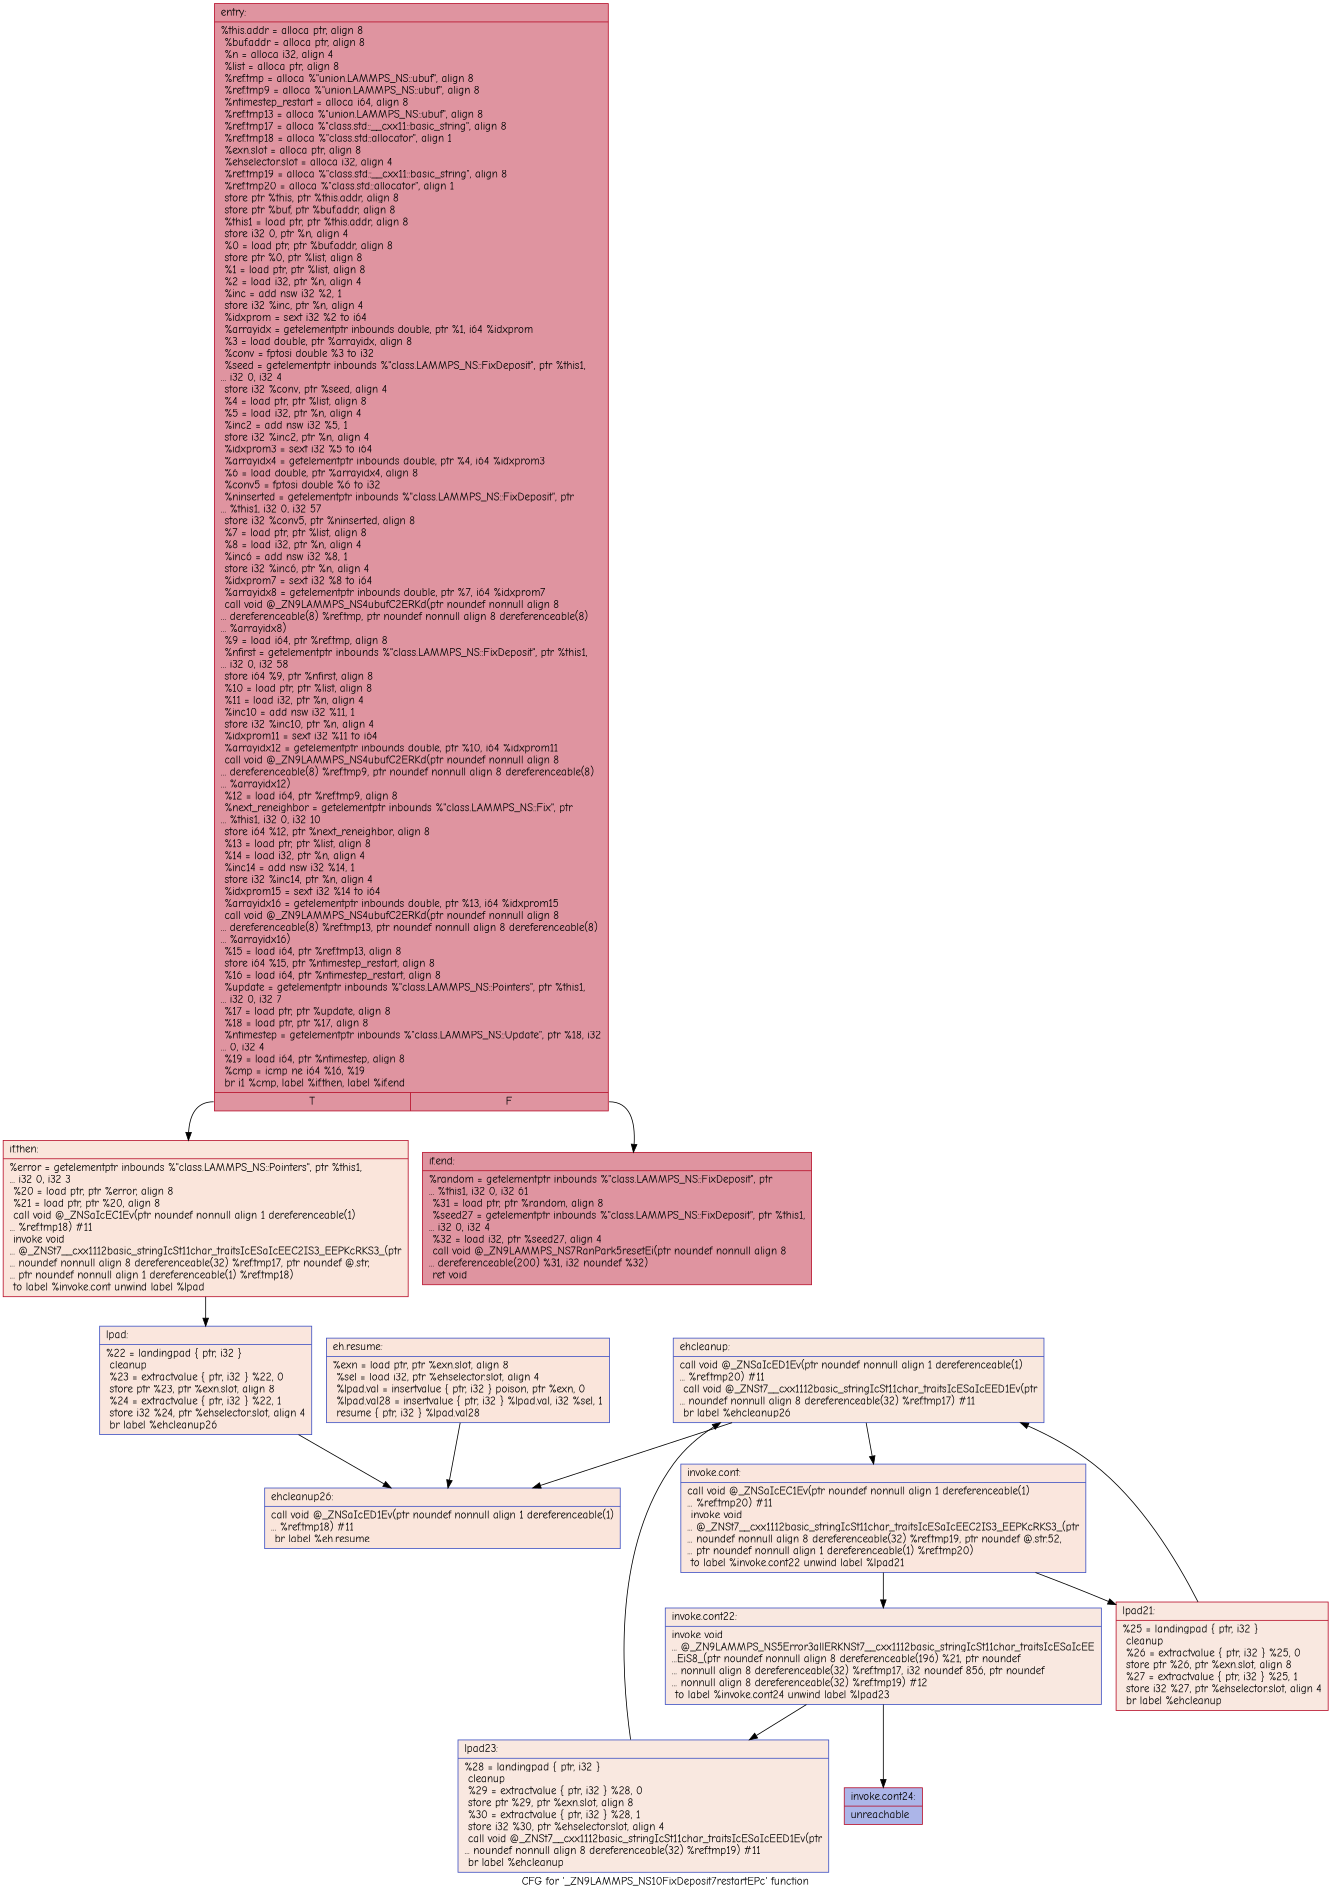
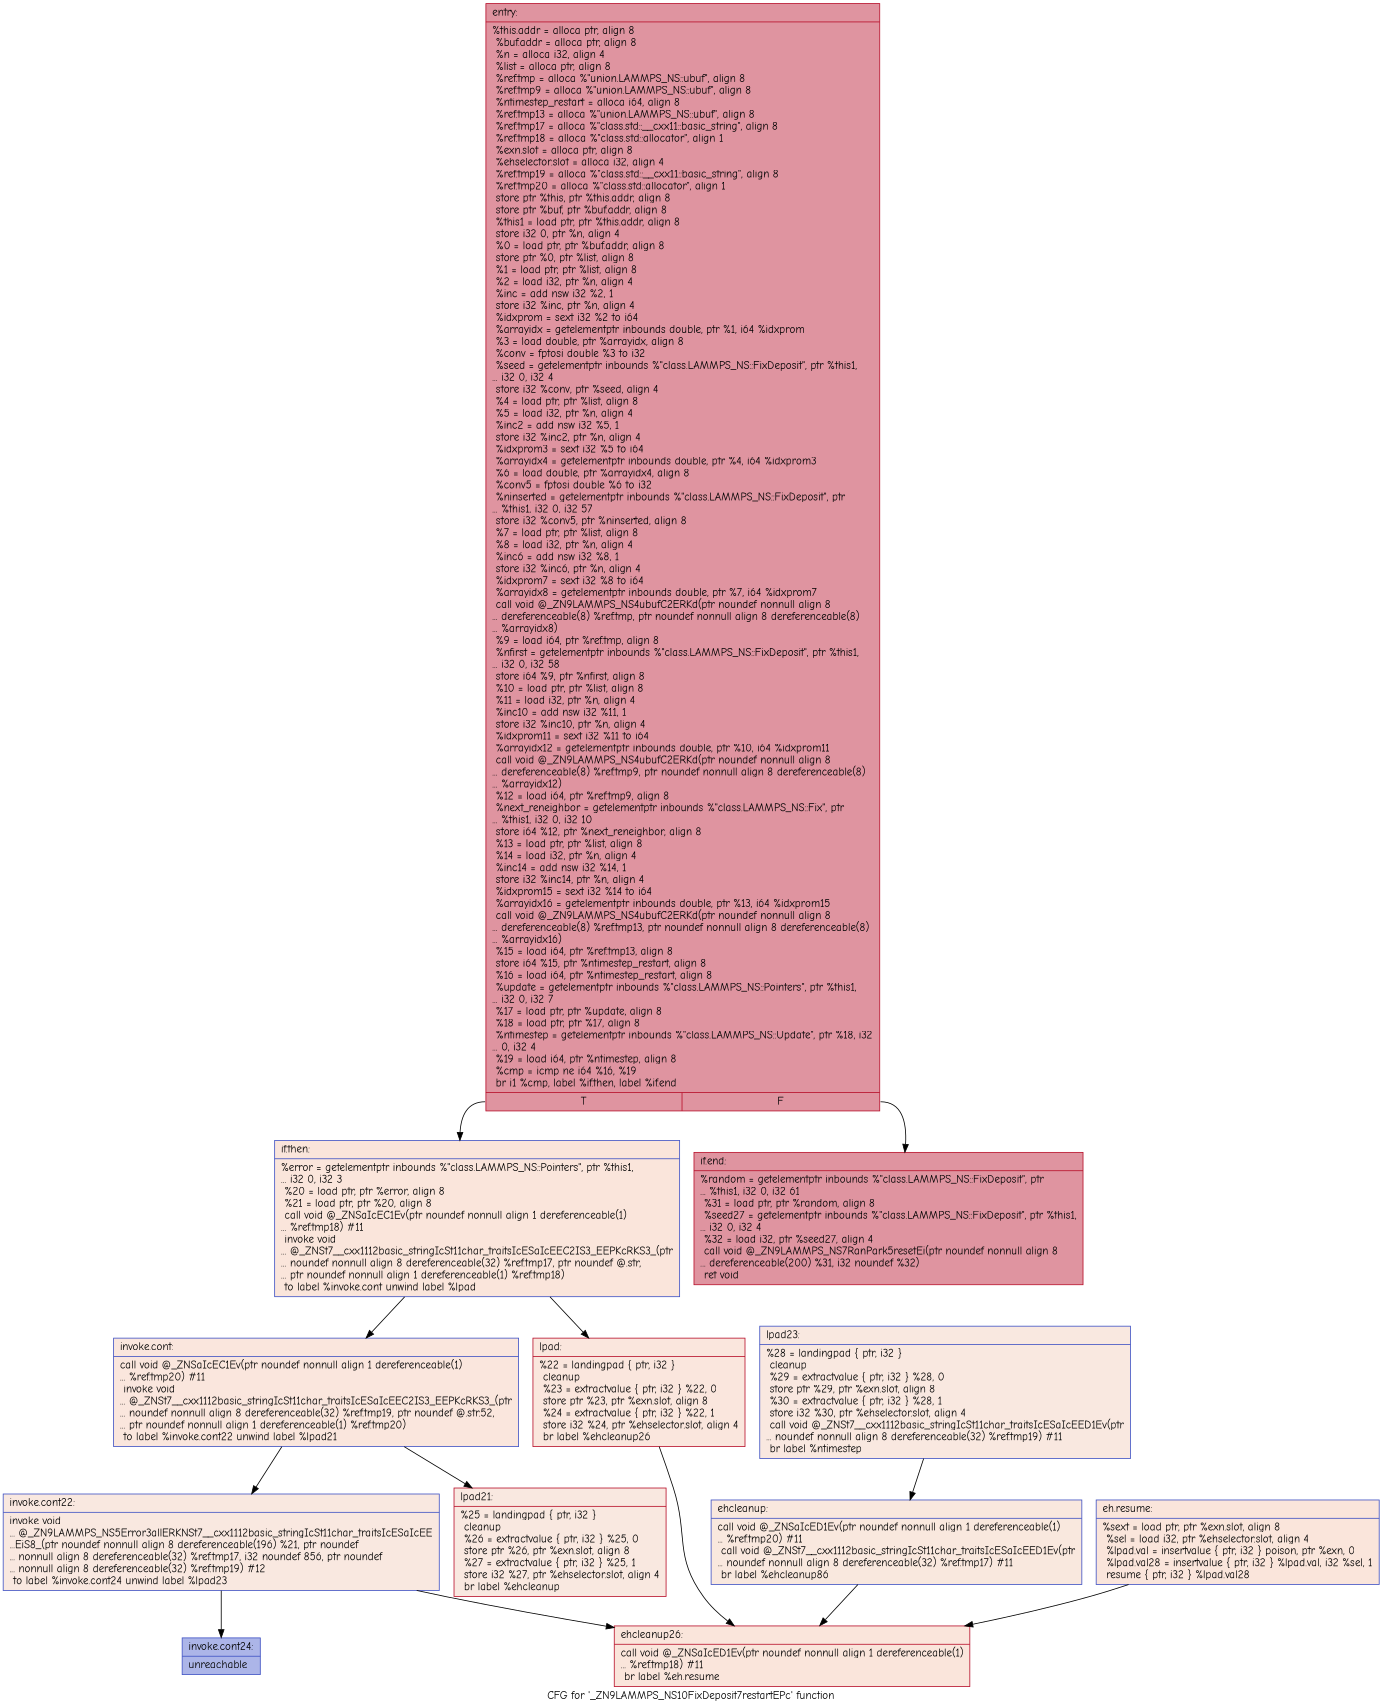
(206, 1219) -> (477, 1219)
(421, 1365) -> (1191, 1527)
(206, 1380) -> (639, 1392)
(735, 1413) -> (773, 1575)
(869, 1439) -> (388, 1315)
(1129, 1498) -> none
(442, 1518) -> (792, 1656)
(781, 1720) -> (511, 1609)
(883, 1806) -> (221, 1656)
(514, 1863) -> (814, 1449)
